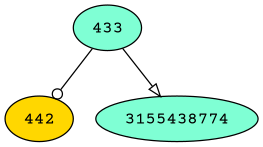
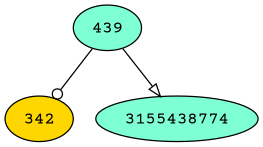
(107, 28) -> (107, 28)
(39, 119) -> (39, 119)
